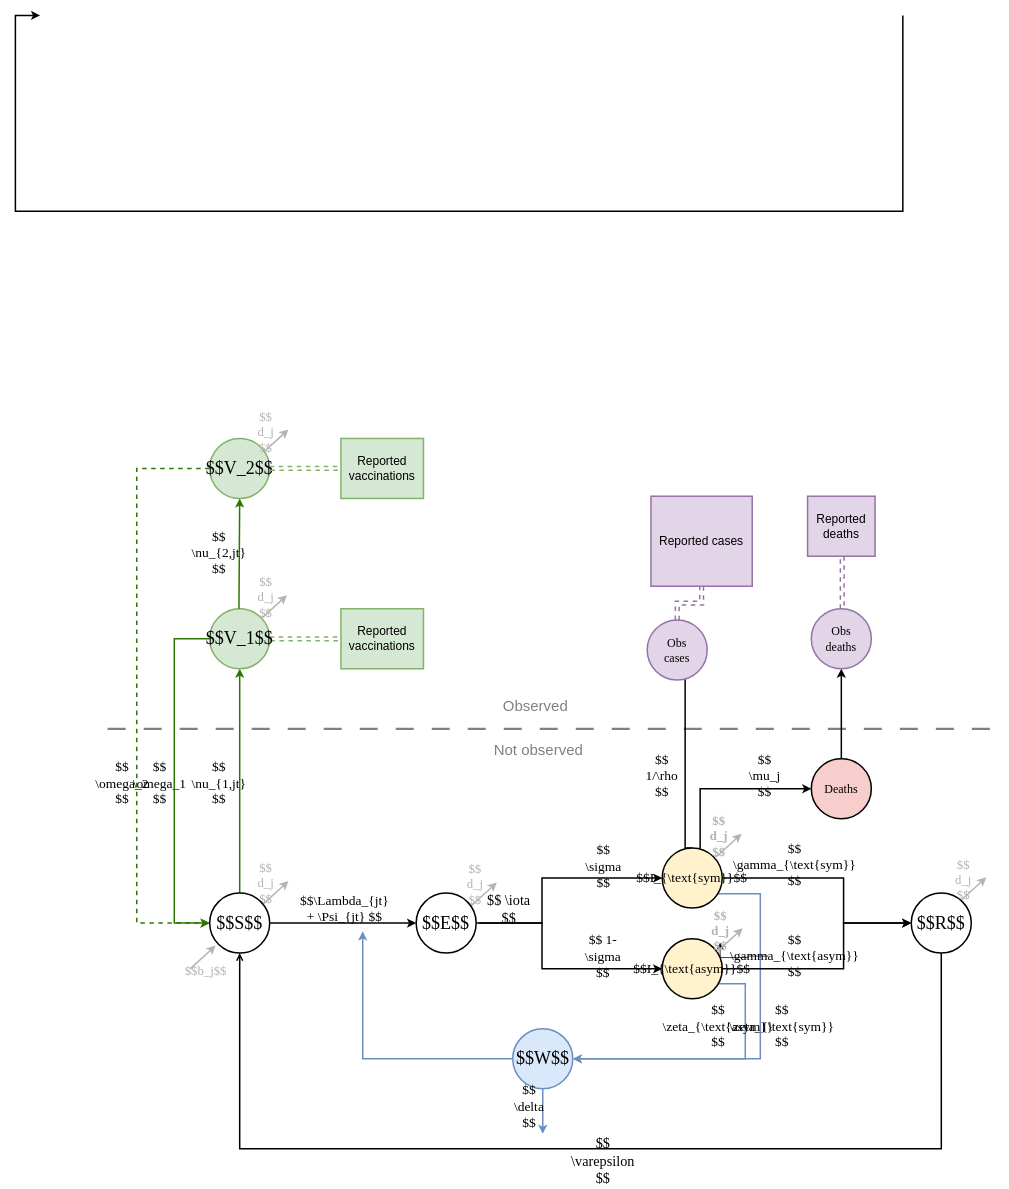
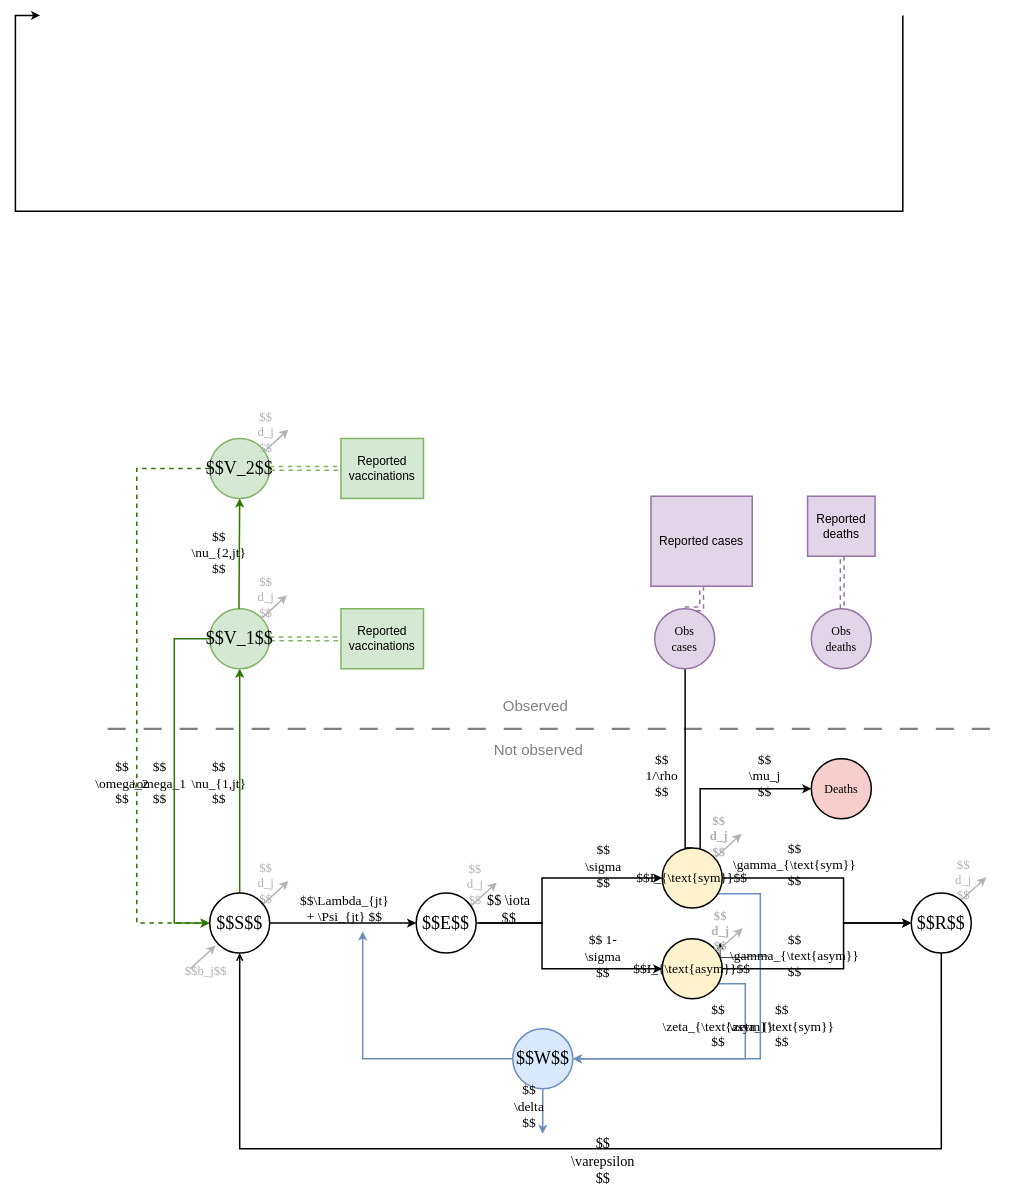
(677, 650) -> (685, 639)
(841, 717) -> none
